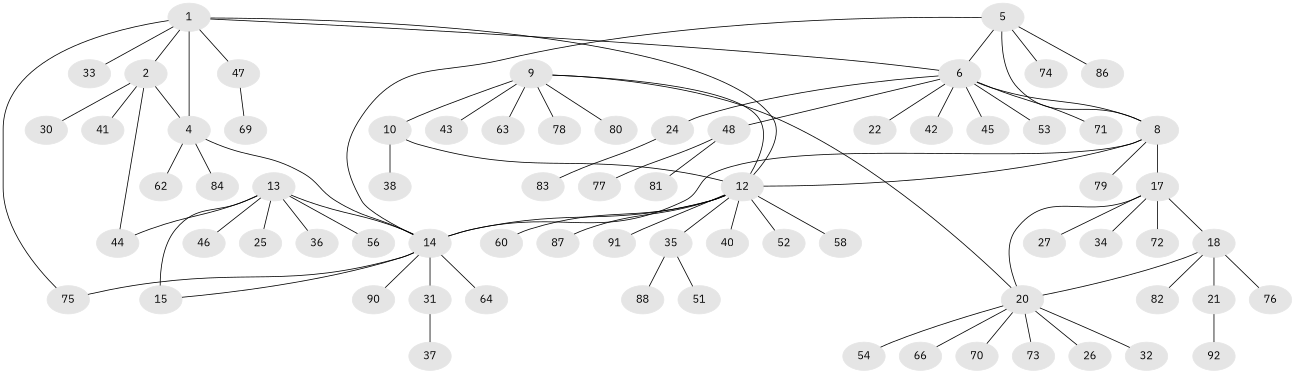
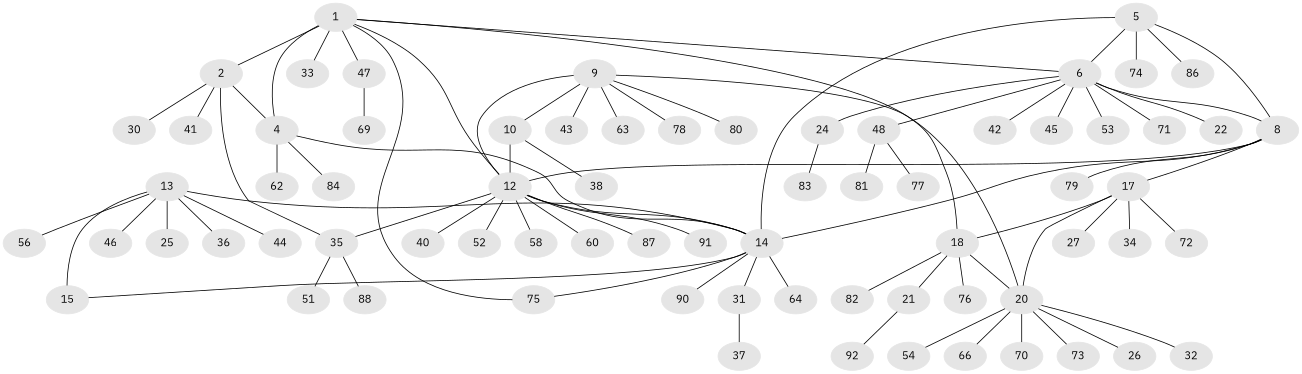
none -> (699, 58)
(132, 159) -> (238, 184)
